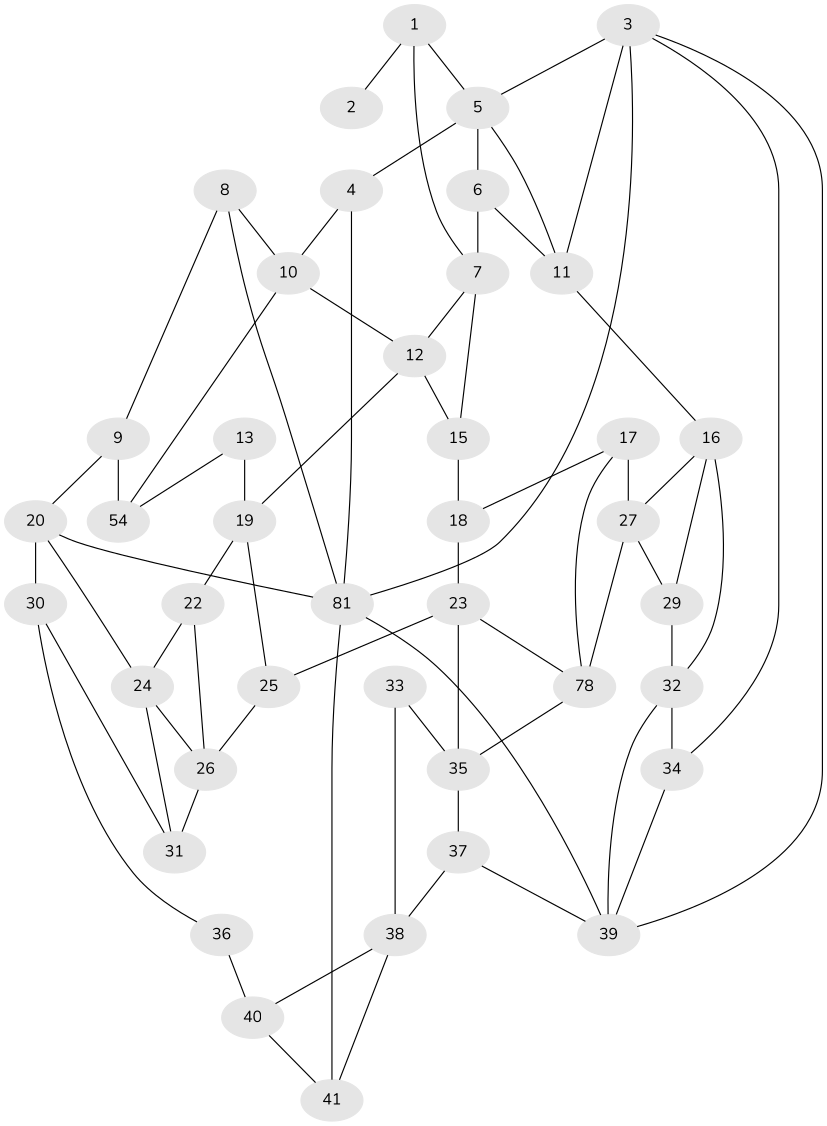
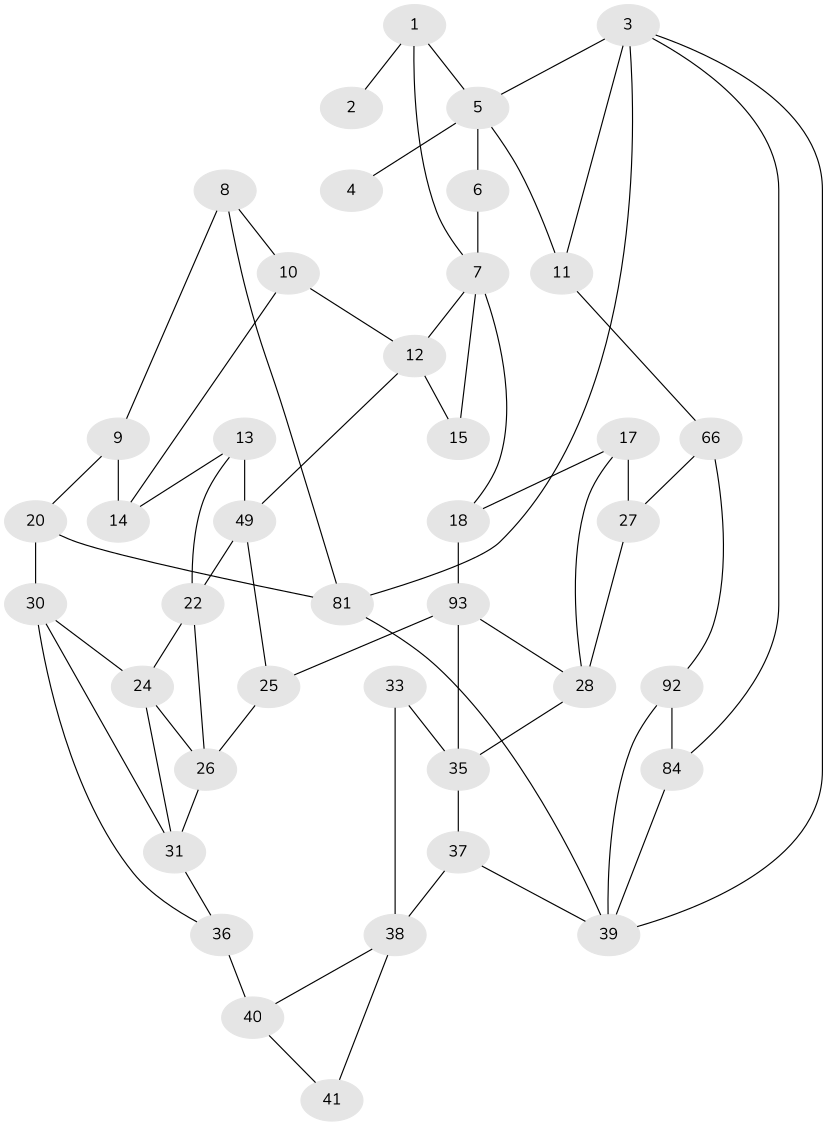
(320, 232) -> none
(520, 232) -> none
(351, 398) -> none
(711, 439) -> (711, 439)
(458, 480) -> (506, 401)
none -> (199, 516)
(118, 521) -> (118, 521)
(245, 521) -> (245, 521)
(90, 604) -> (89, 646)
(458, 604) -> (458, 604)
(672, 604) -> none
(585, 687) -> (585, 687)
(672, 687) -> (672, 687)
(672, 770) -> (672, 770)
(332, 852) -> none
none -> (198, 894)
